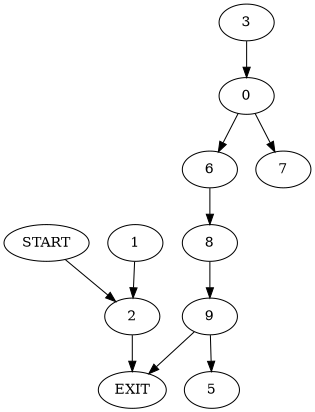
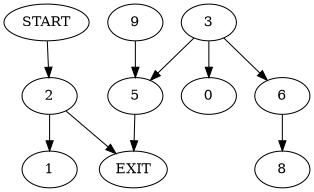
none -> (176, 56)
(231, 128) -> (242, 56)
(283, 169) -> none
(134, 275) -> (50, 128)
(210, 275) -> none
(175, 349) -> (134, 128)
